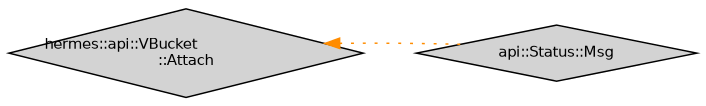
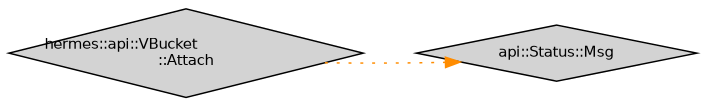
(400, 43) -> (385, 63)
